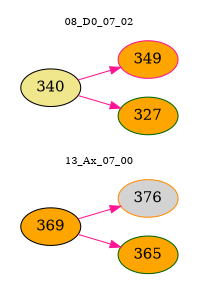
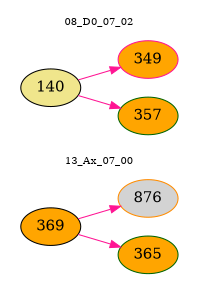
(51, 88) -> (51, 88)
(148, 116) -> (148, 116)
(148, 198) -> (148, 198)
